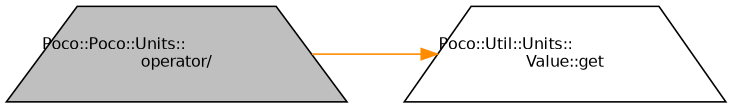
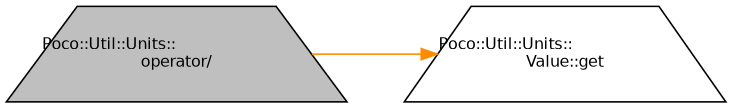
(177, 54) -> (177, 54)
